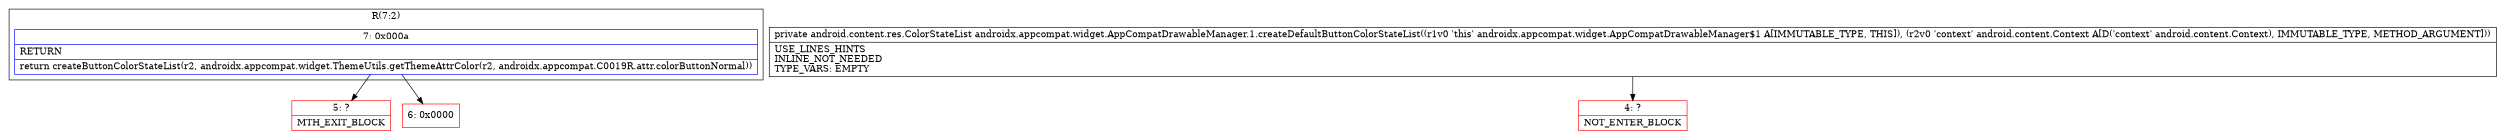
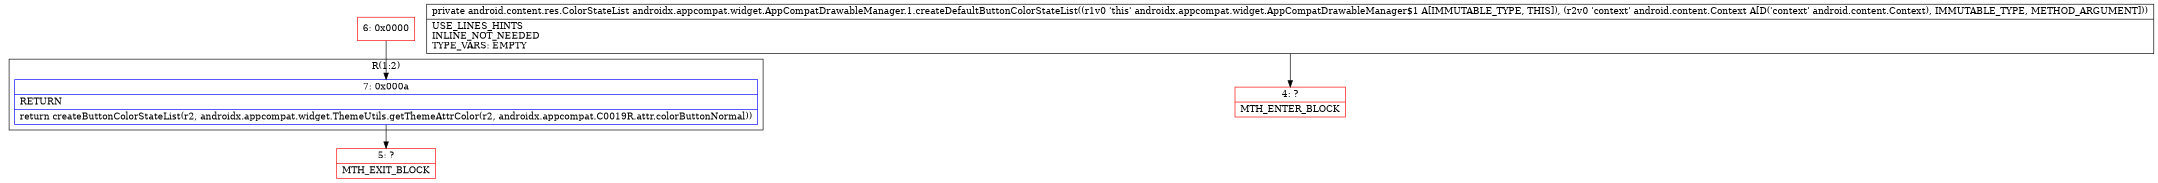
(386, 17) -> (386, 67)
(410, 86) -> (386, 55)
(1633, 123) -> (1290, 109)
